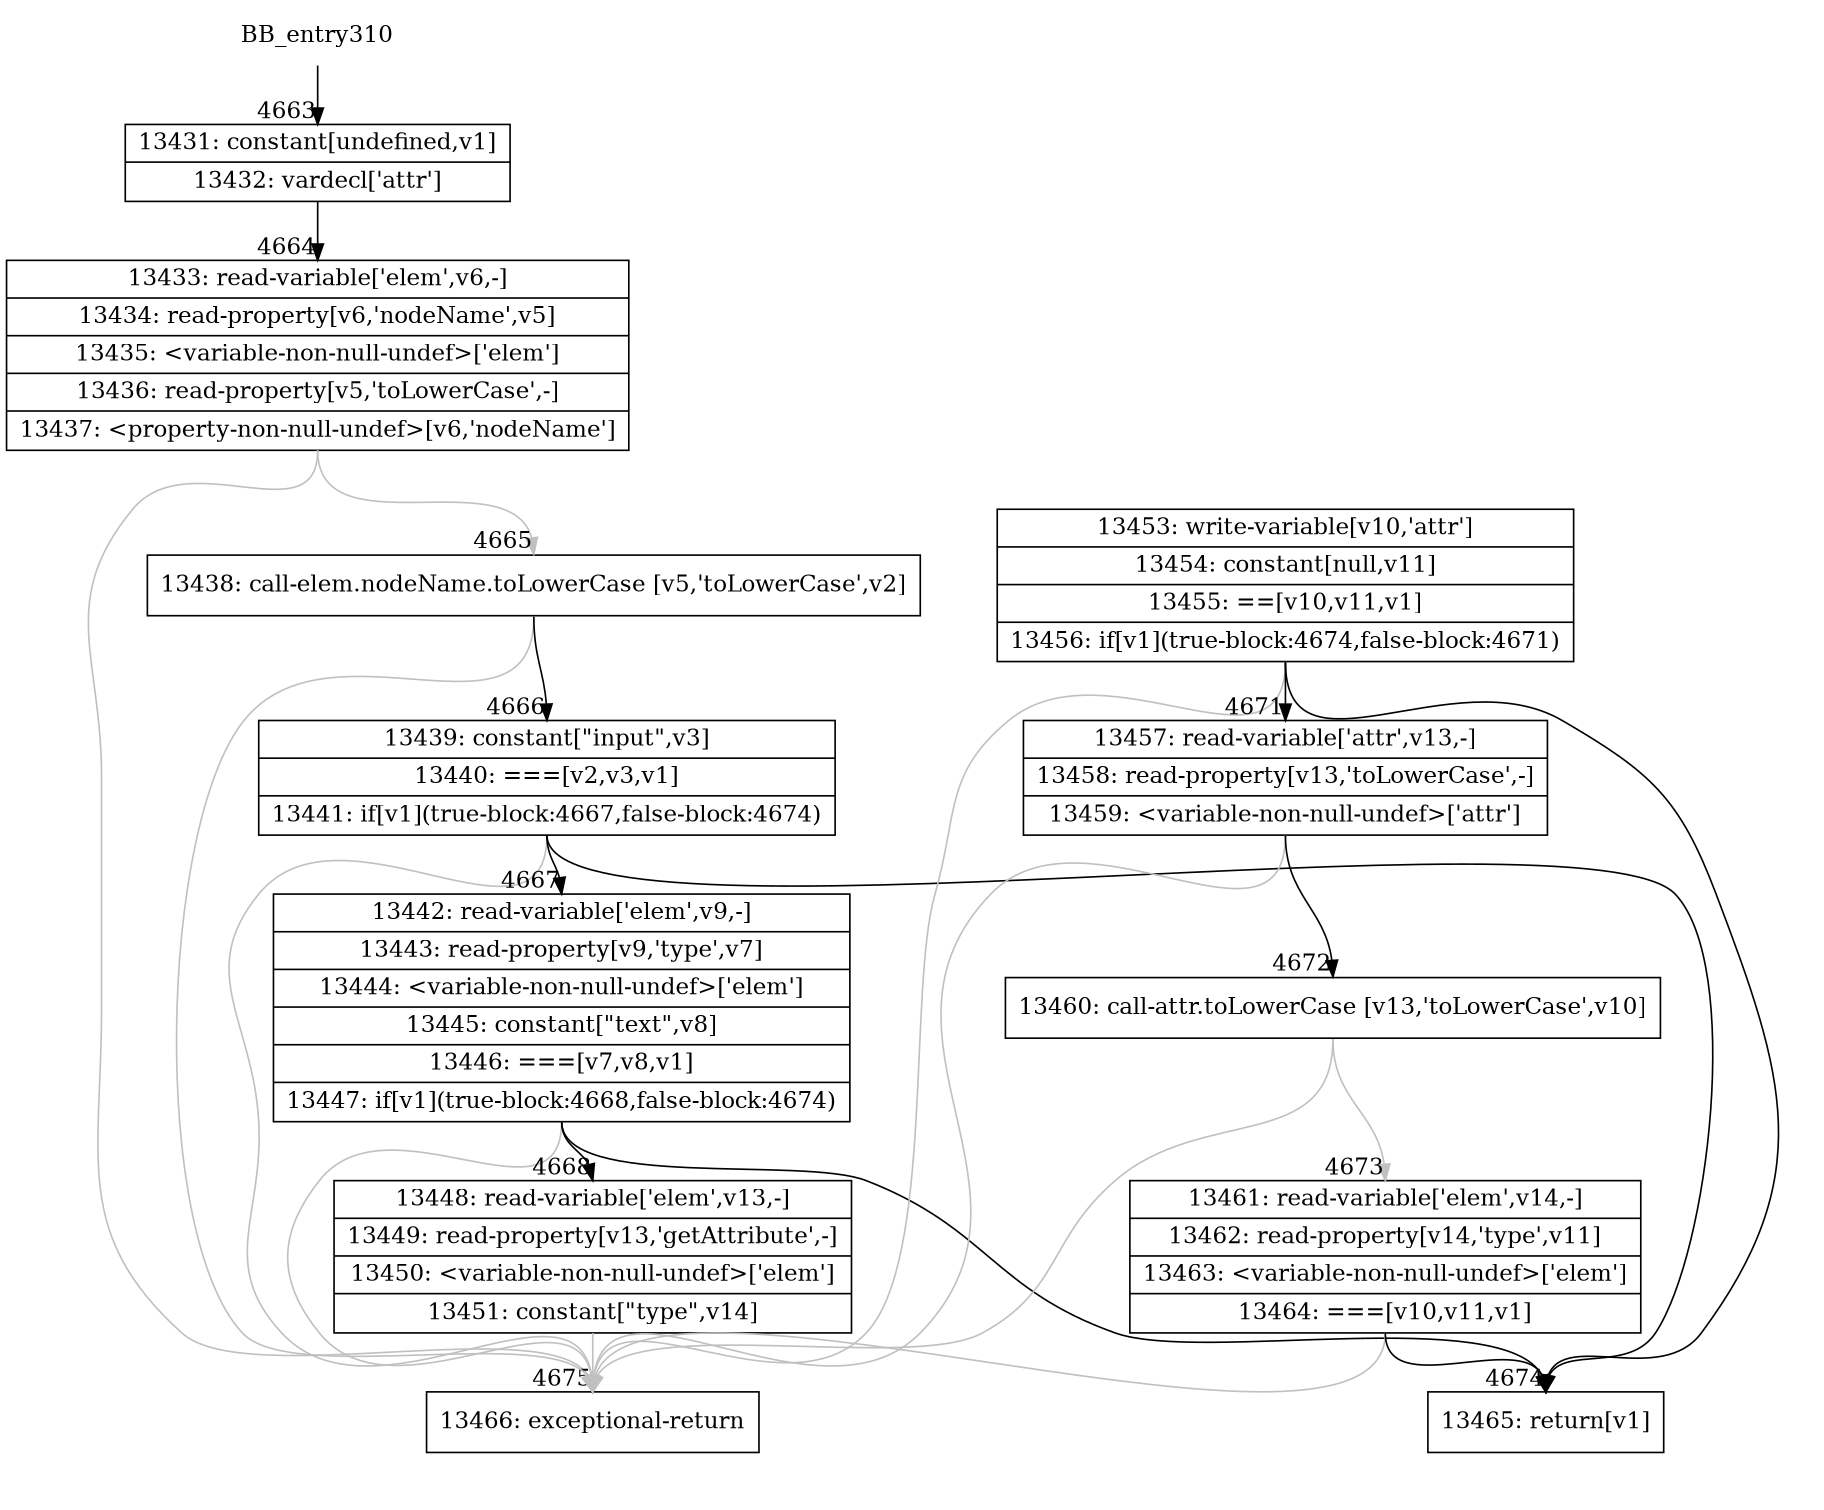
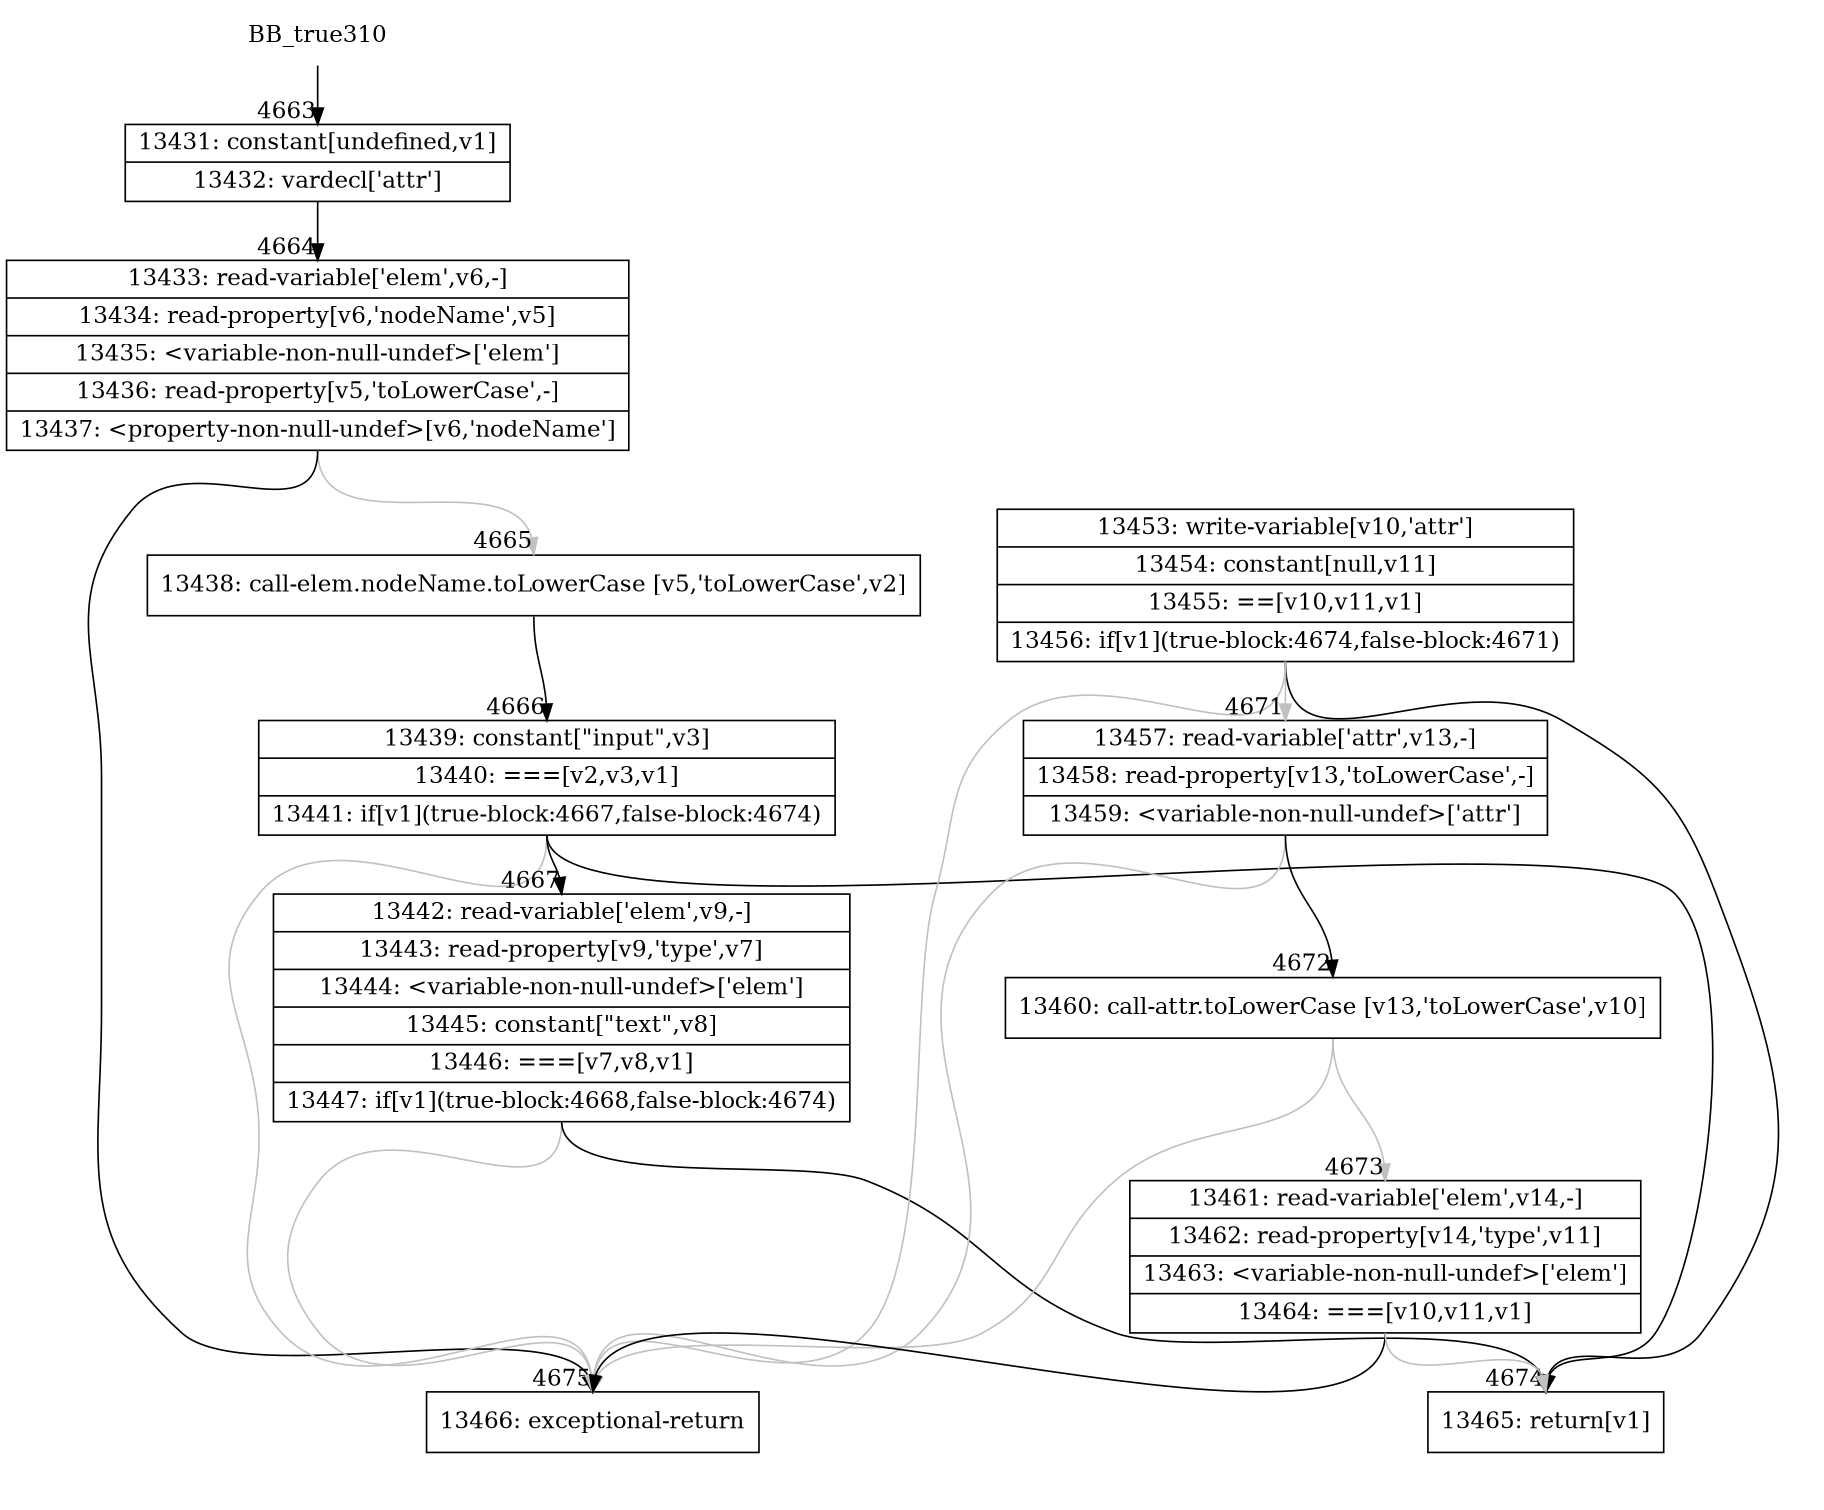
(318, 36) -> (318, 36)
(1285, 683) -> (1285, 683)
(101, 1028) -> (101, 1028)
(177, 1034) -> none
(593, 1257) -> none
(1457, 1363) -> (1457, 1363)
(997, 1364) -> (997, 1364)
